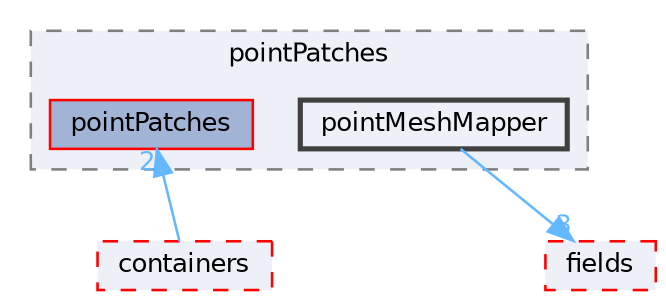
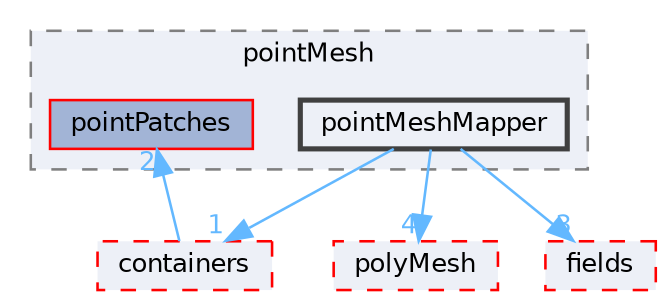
(309, 55) -> (309, 55)
none -> (322, 188)
none -> (416, 266)
